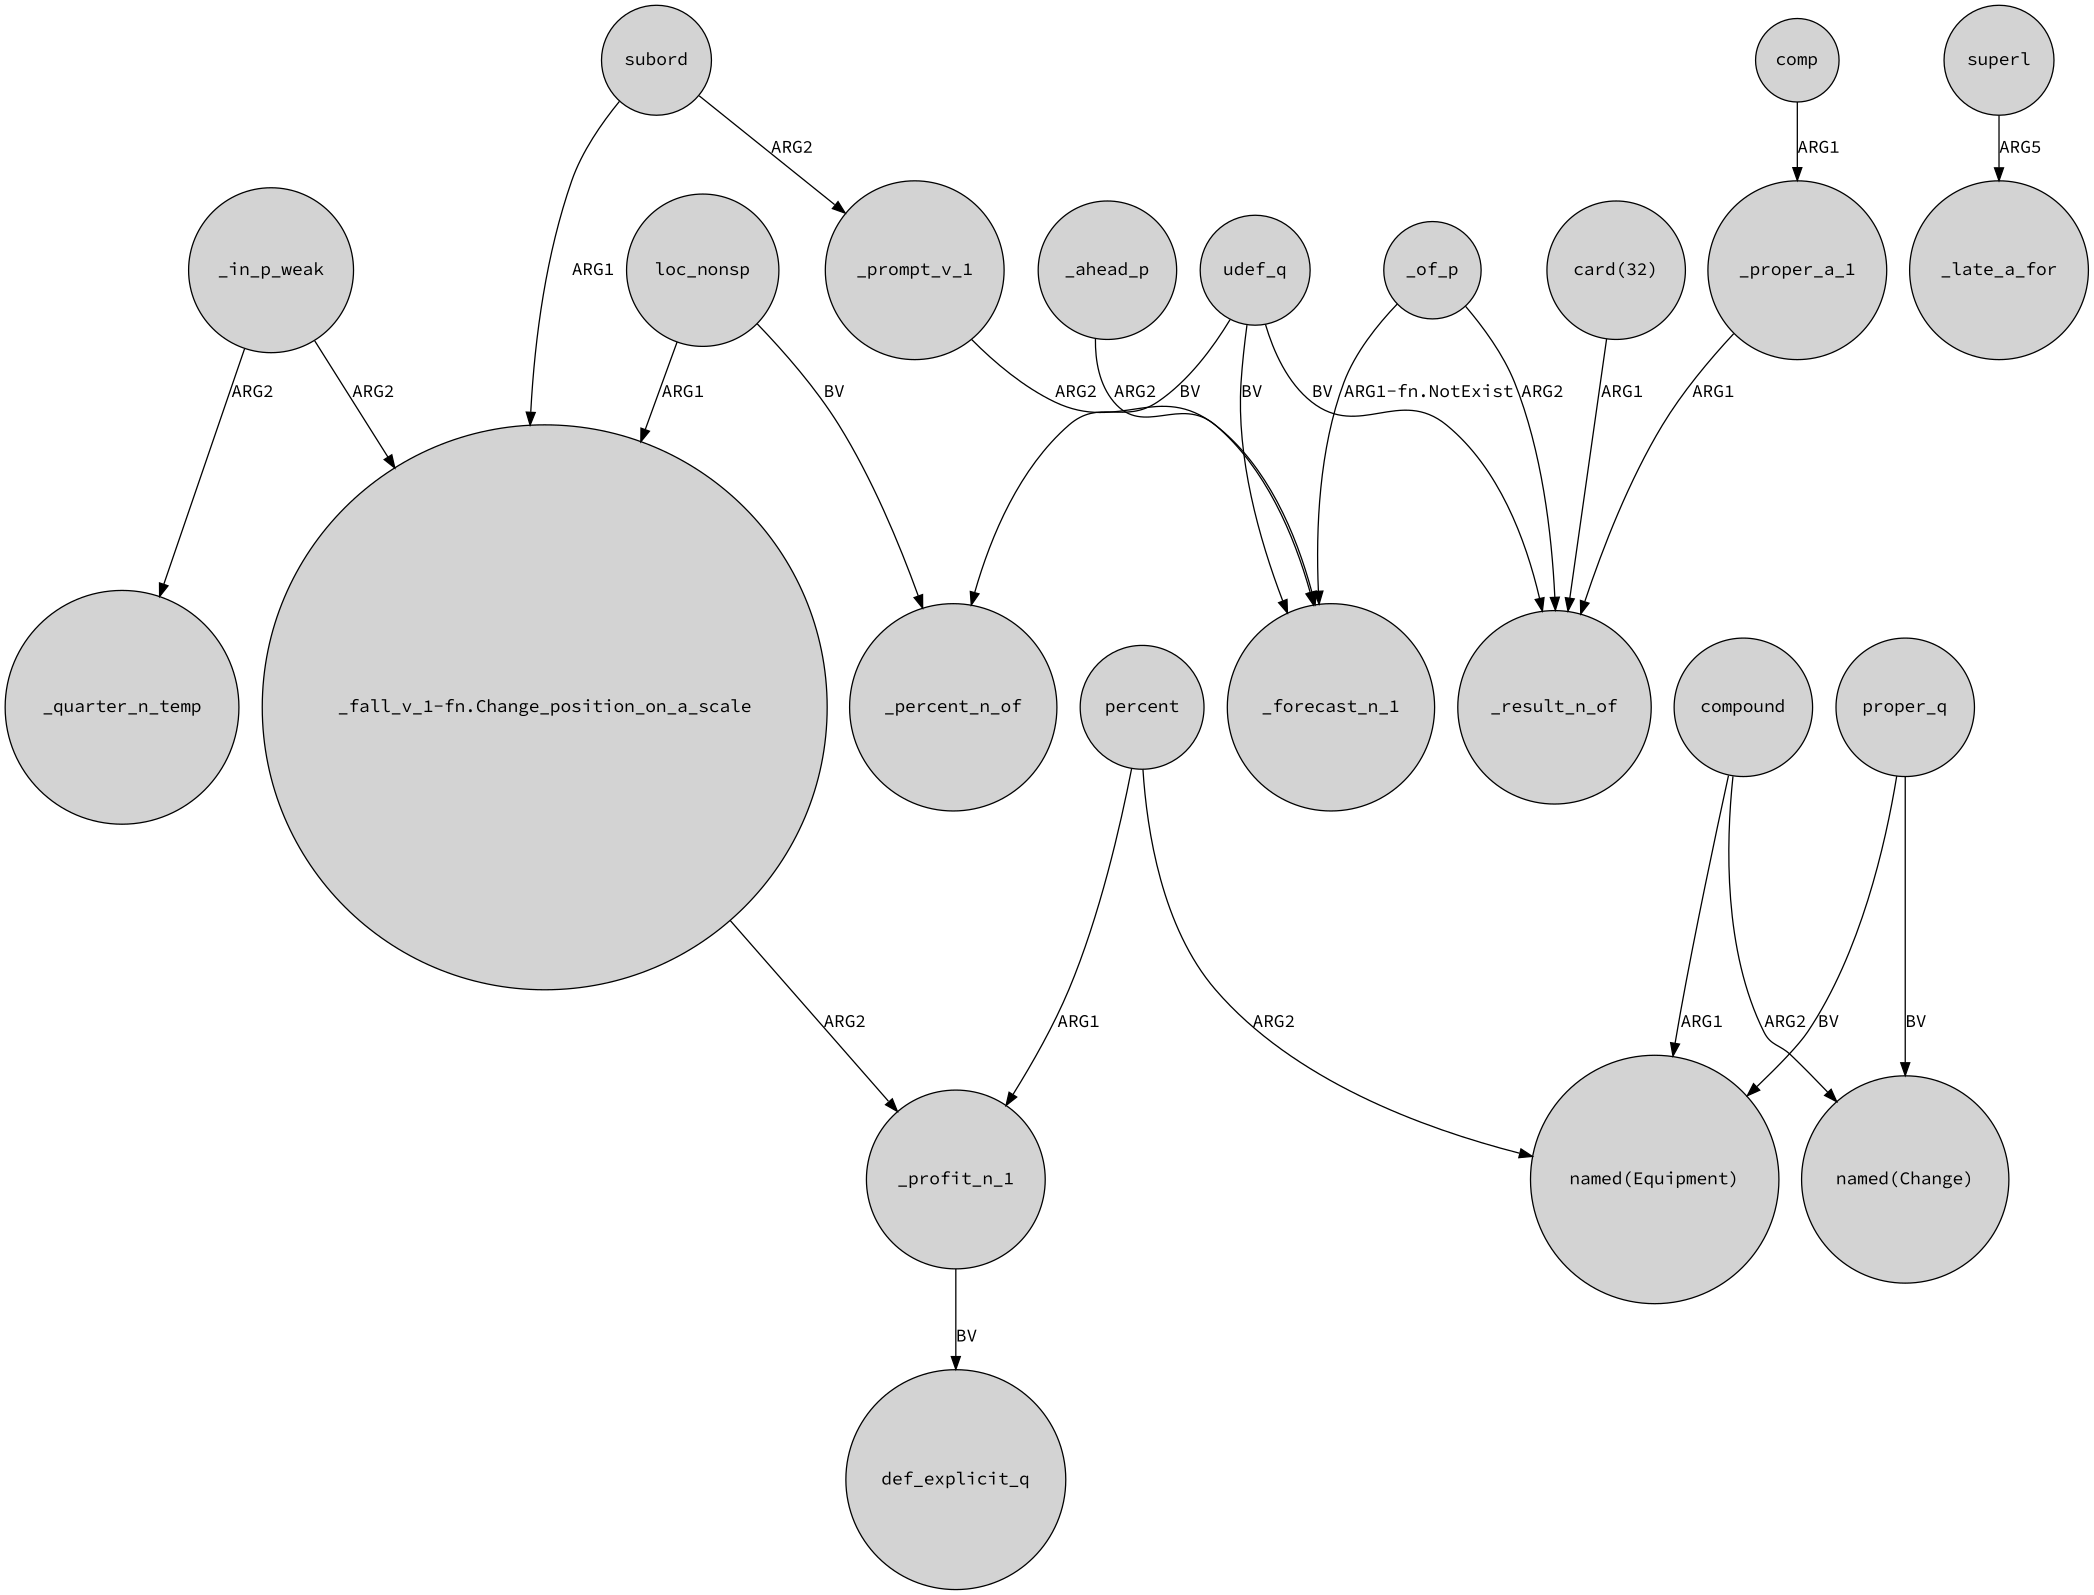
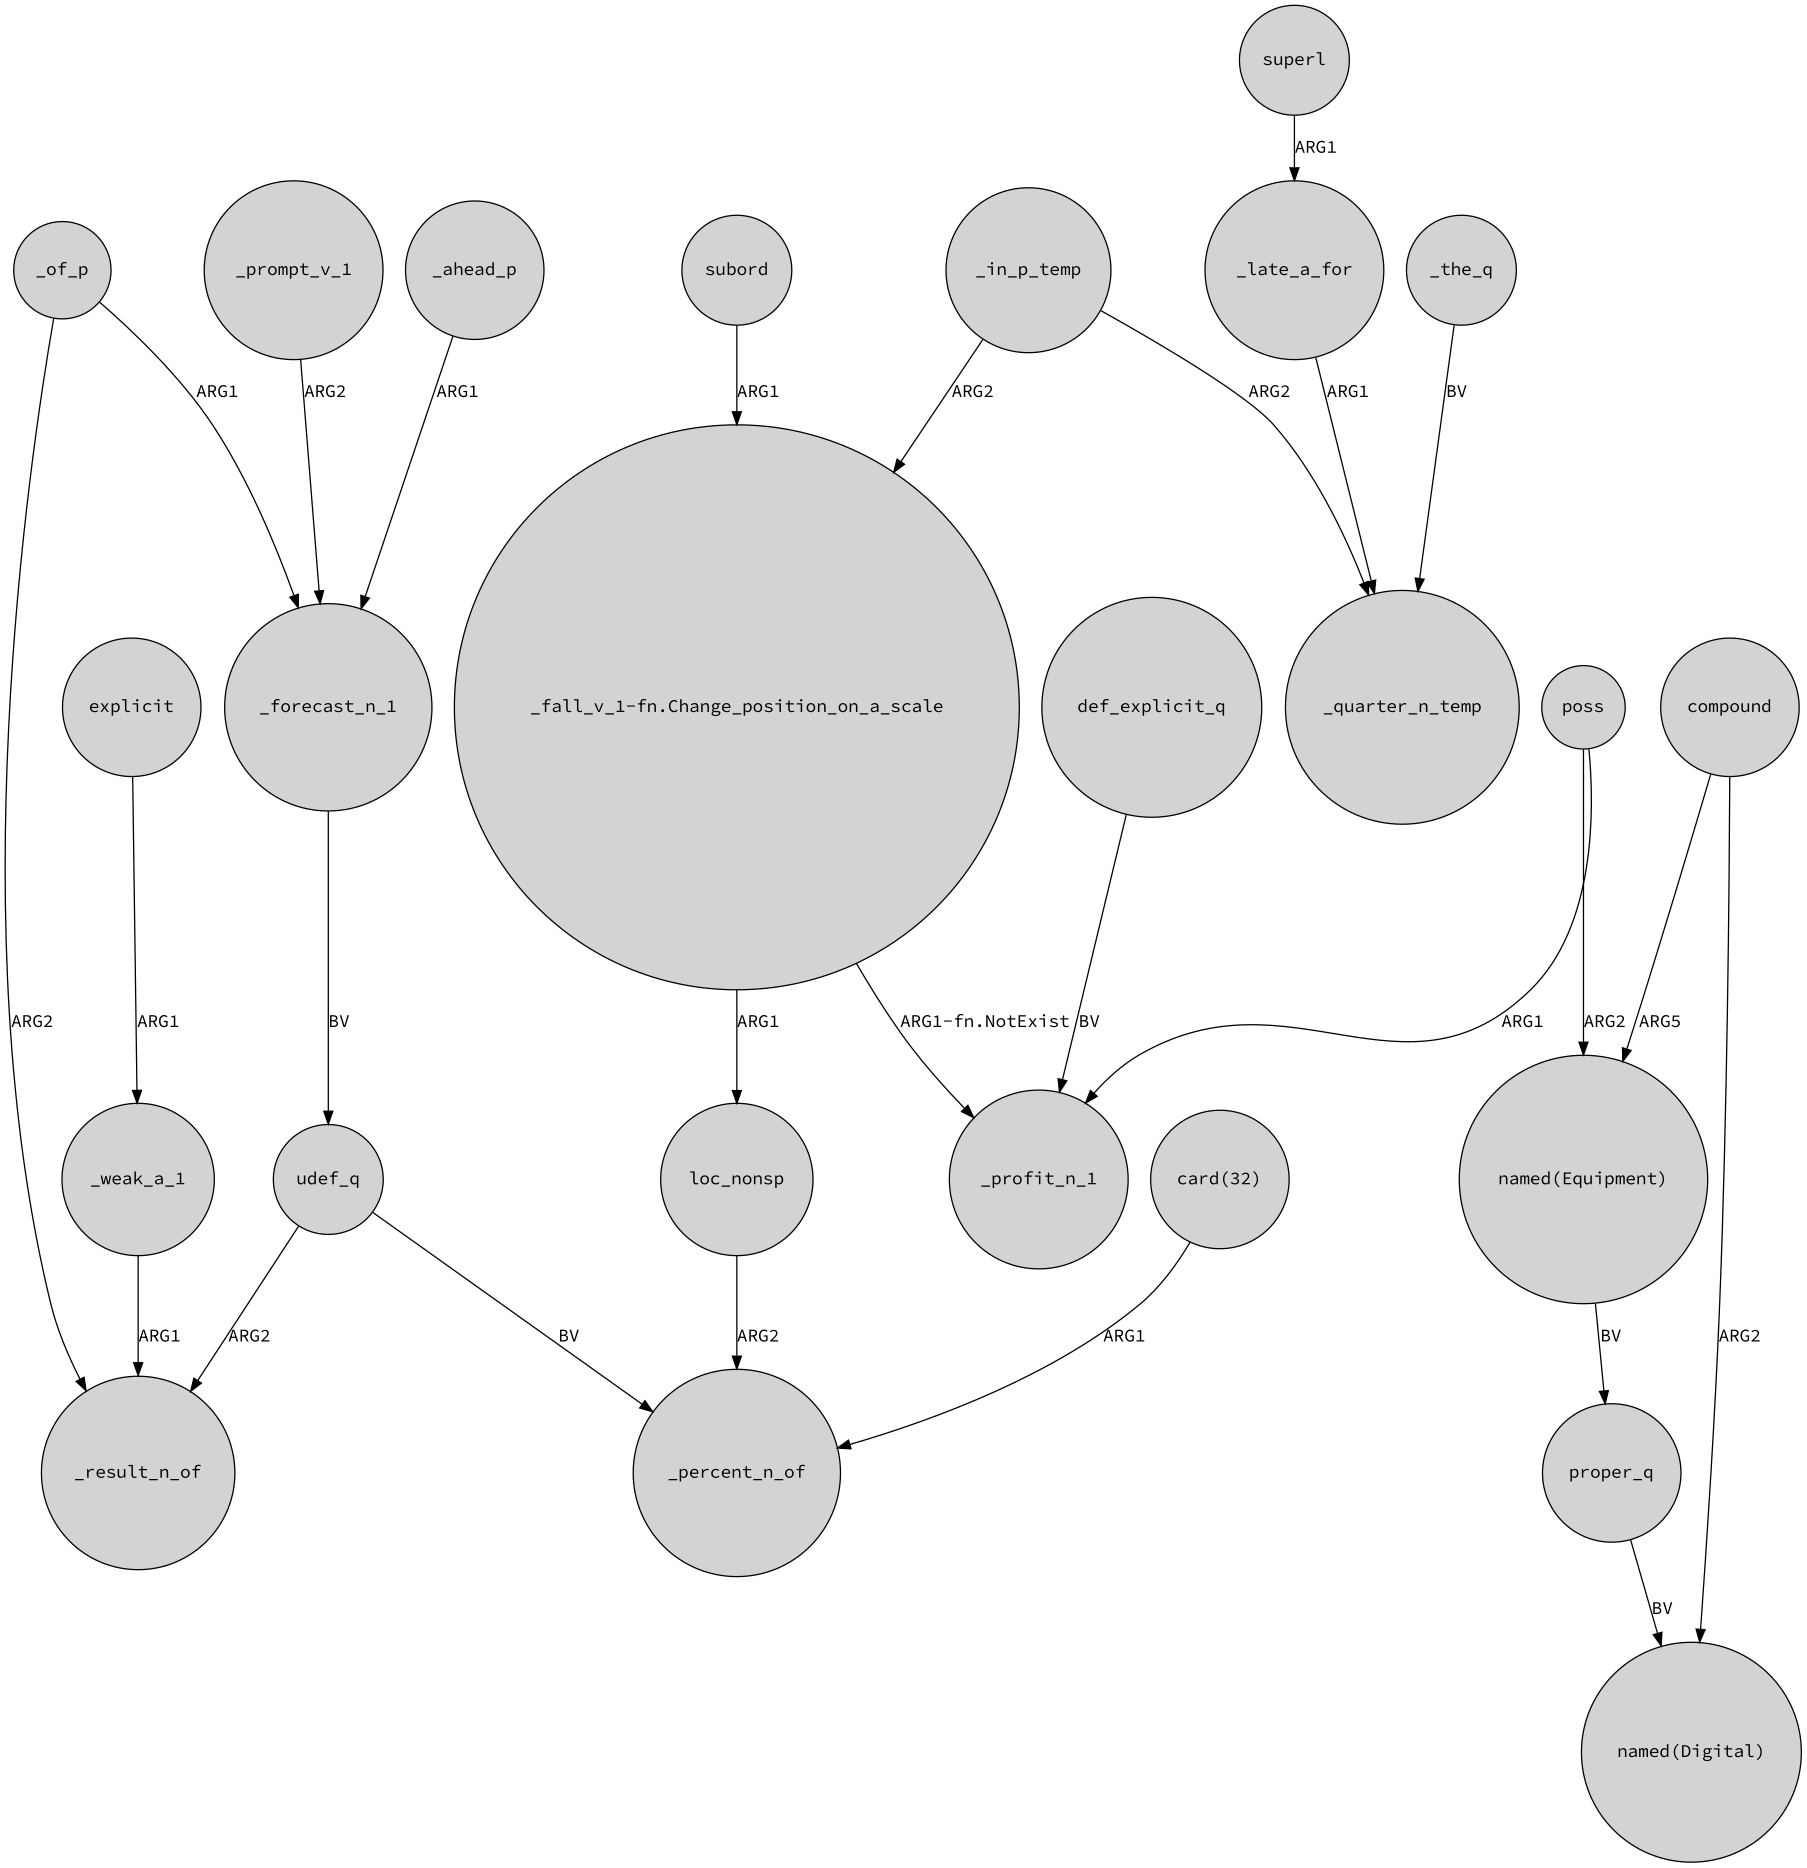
(1797, 60) -> (132, 707)
(2021, 148) -> (1316, 148)
(767, 150) -> none
(271, 270) -> (1028, 270)
none -> (1461, 270)
(1797, 270) -> (138, 1179)
(661, 386) -> (737, 1040)
(834, 392) -> (759, 1337)
(1136, 392) -> (458, 392)
(1323, 392) -> (250, 1337)
(1429, 392) -> (218, 392)
none -> (1343, 469)
(1588, 469) -> (1038, 1371)
(1247, 472) -> (328, 961)
(1142, 707) -> (1583, 707)
(1852, 944) -> (1600, 1347)
(845, 1022) -> (985, 1022)
(1702, 1022) -> (1661, 1022)
(1905, 1179) -> (1691, 1752)
(956, 1313) -> (1094, 947)
